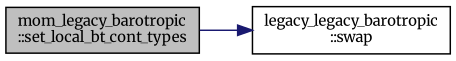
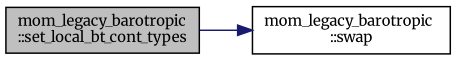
(351, 30) -> (351, 30)
